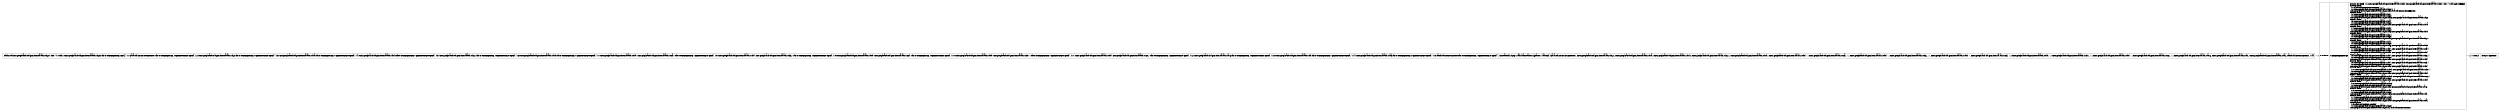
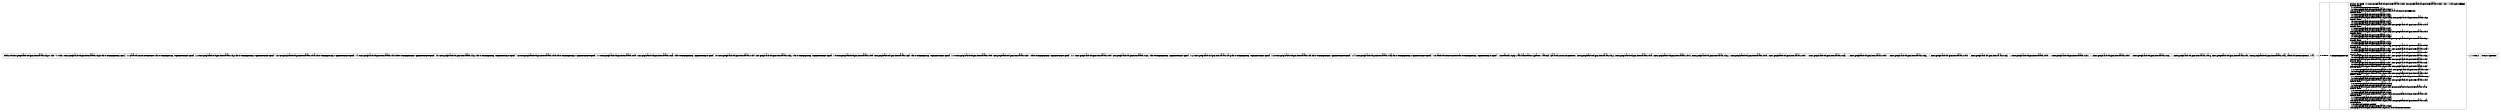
(2356, 75) -> (2356, 75)
